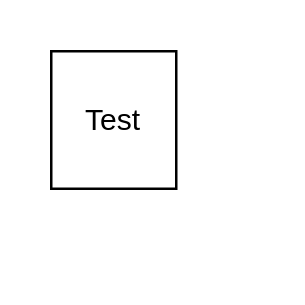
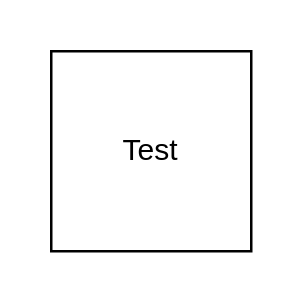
(114, 120) -> (151, 151)
